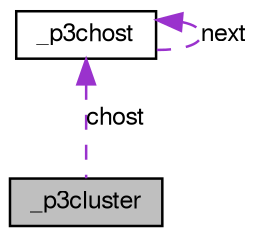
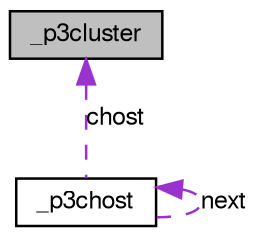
(86, 132) -> (86, 132)
